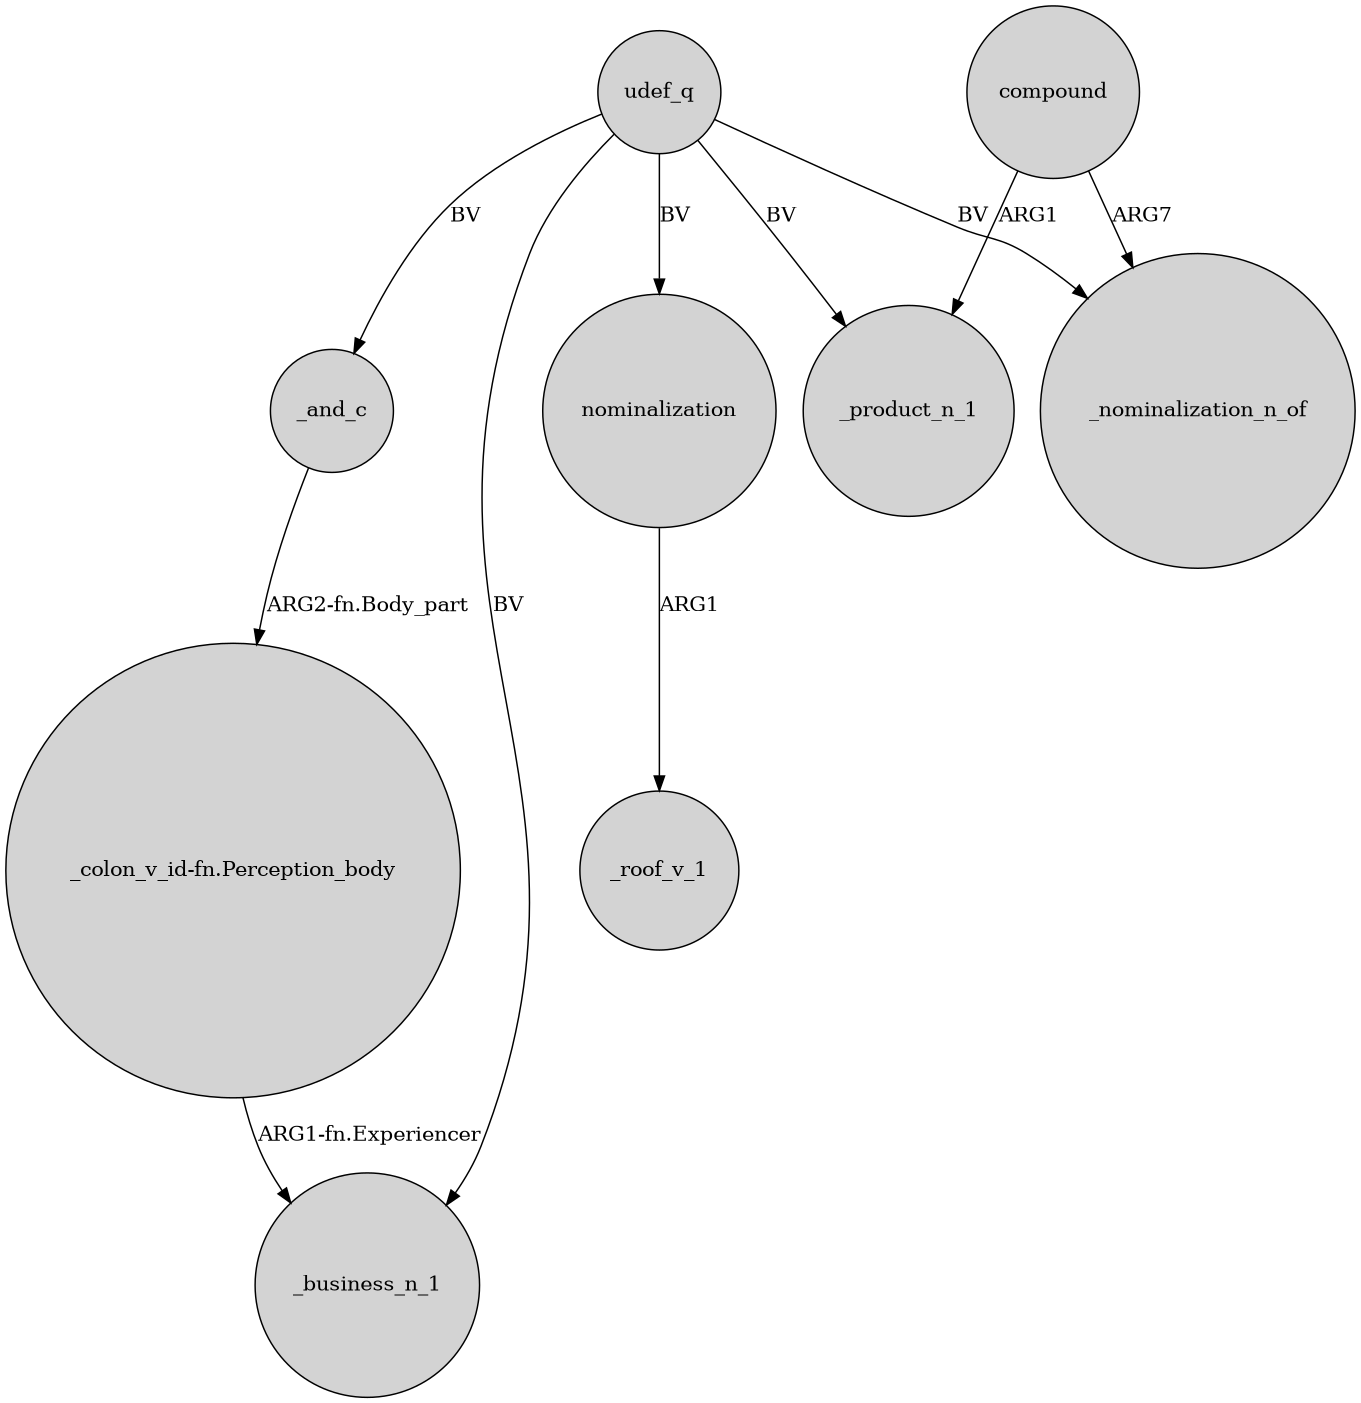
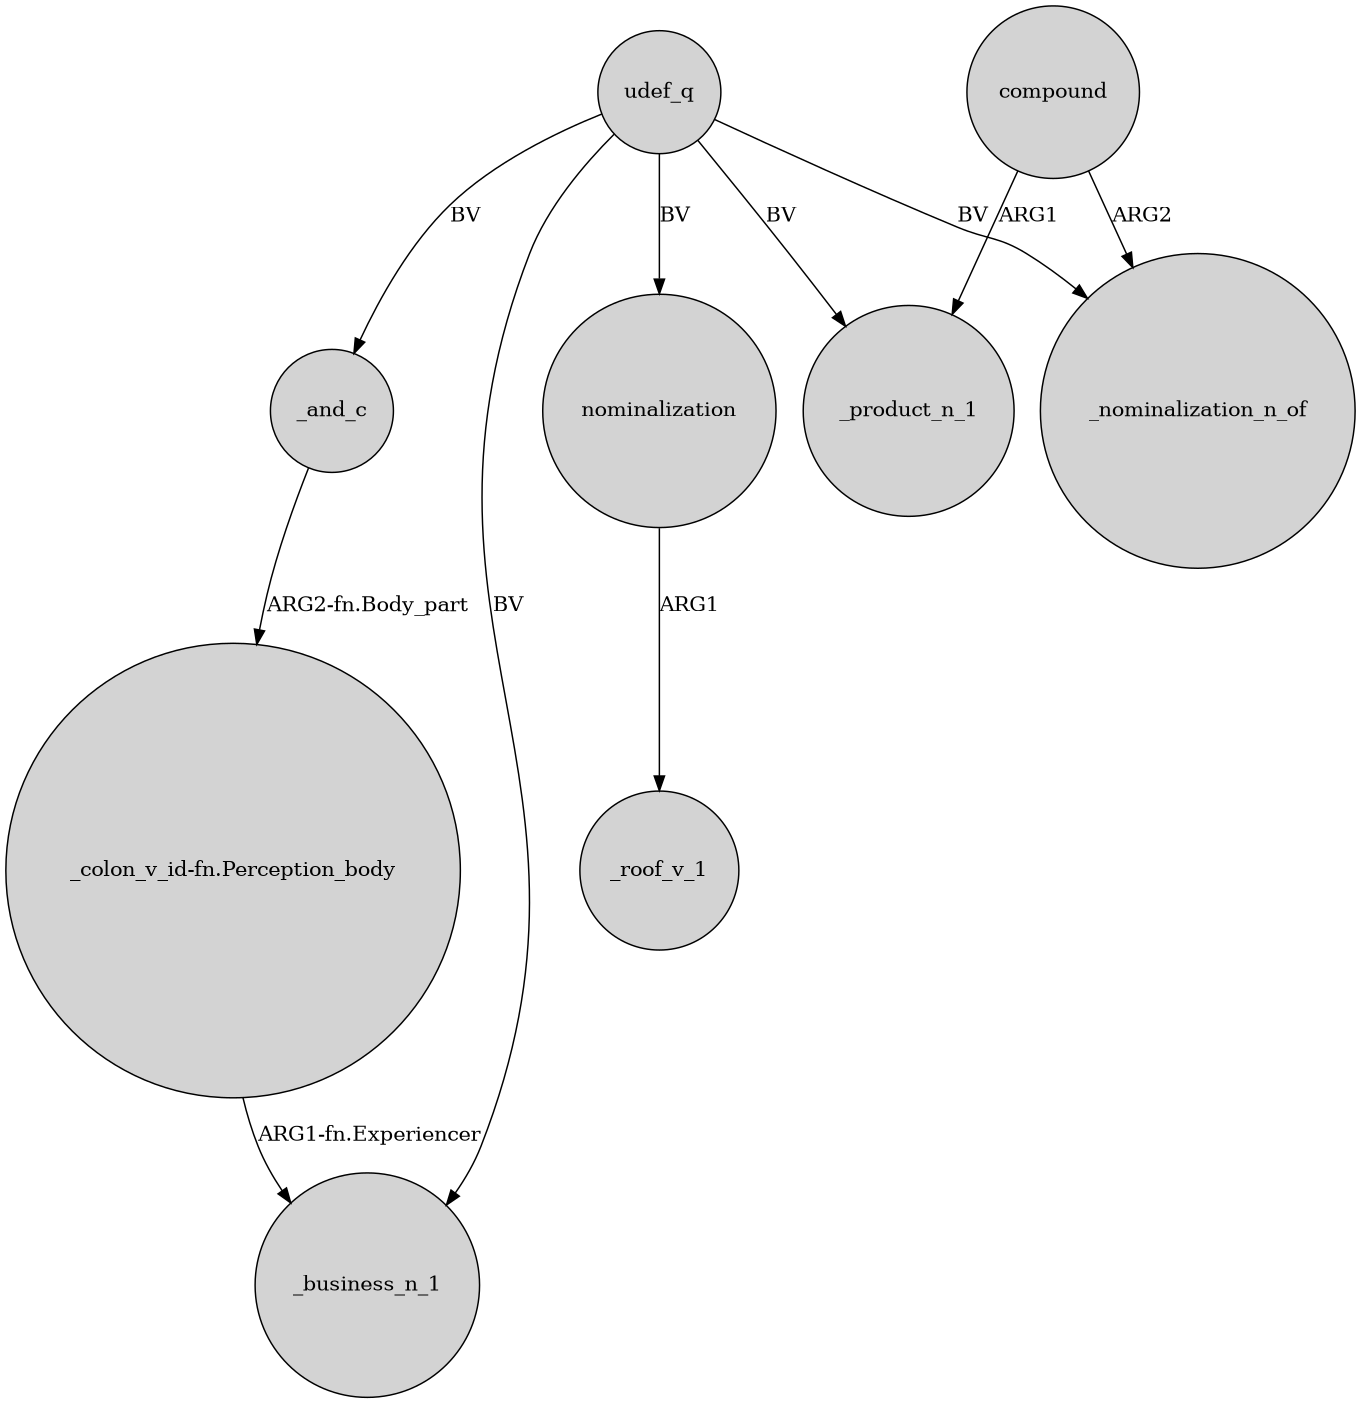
(1142, 216) -> (1142, 216)
